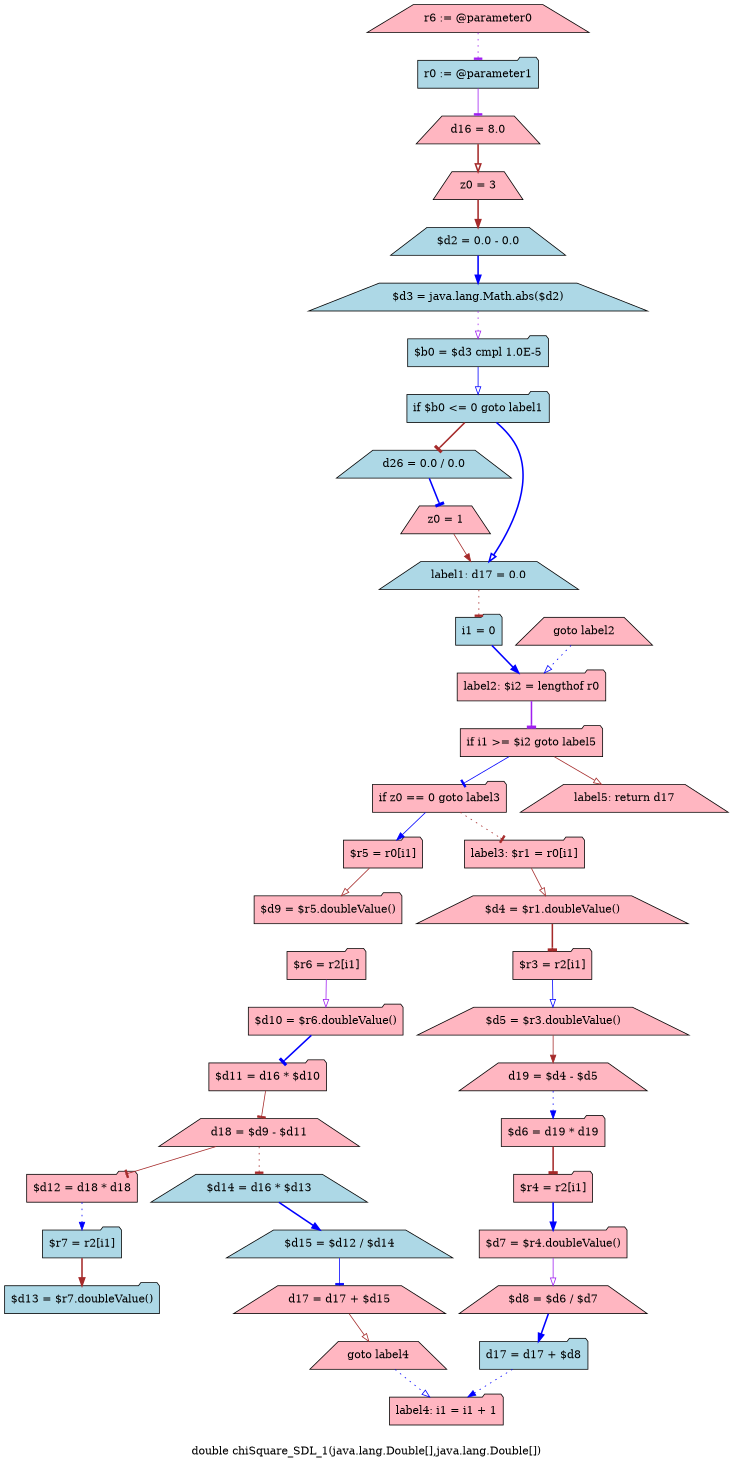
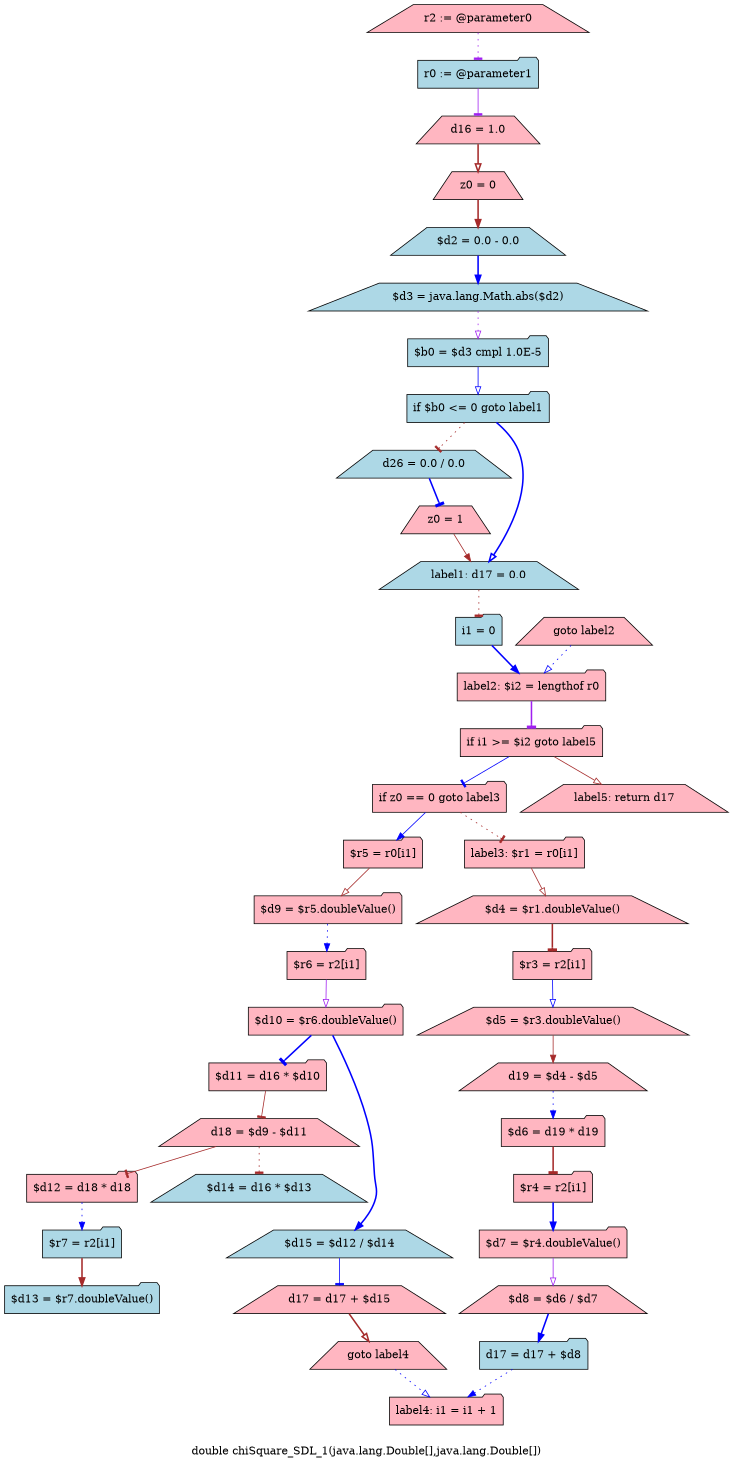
(478, 19) -> (478, 19)
(478, 130) -> (478, 130)
(478, 186) -> (478, 186)
(452, 435) -> (452, 435)
none -> (327, 934)
(296, 1214) -> (369, 1129)
(357, 1324) -> (357, 1324)
